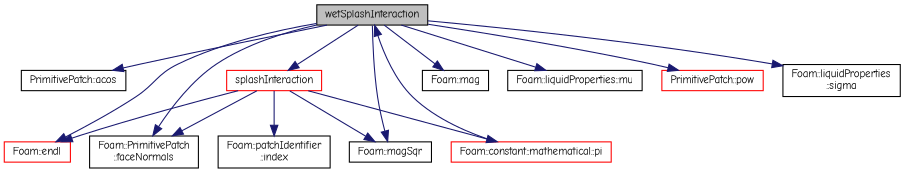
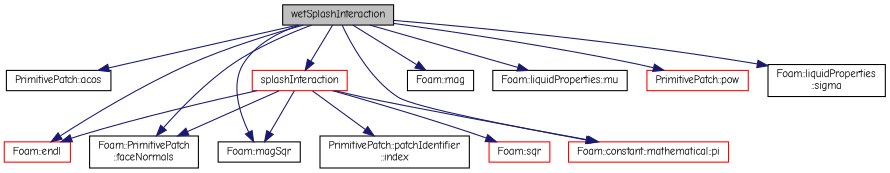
(422, 105) -> (399, 97)
(274, 152) -> (395, 152)
none -> (519, 152)
